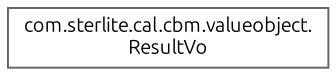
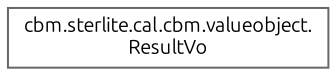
(168, 38) -> (168, 38)
